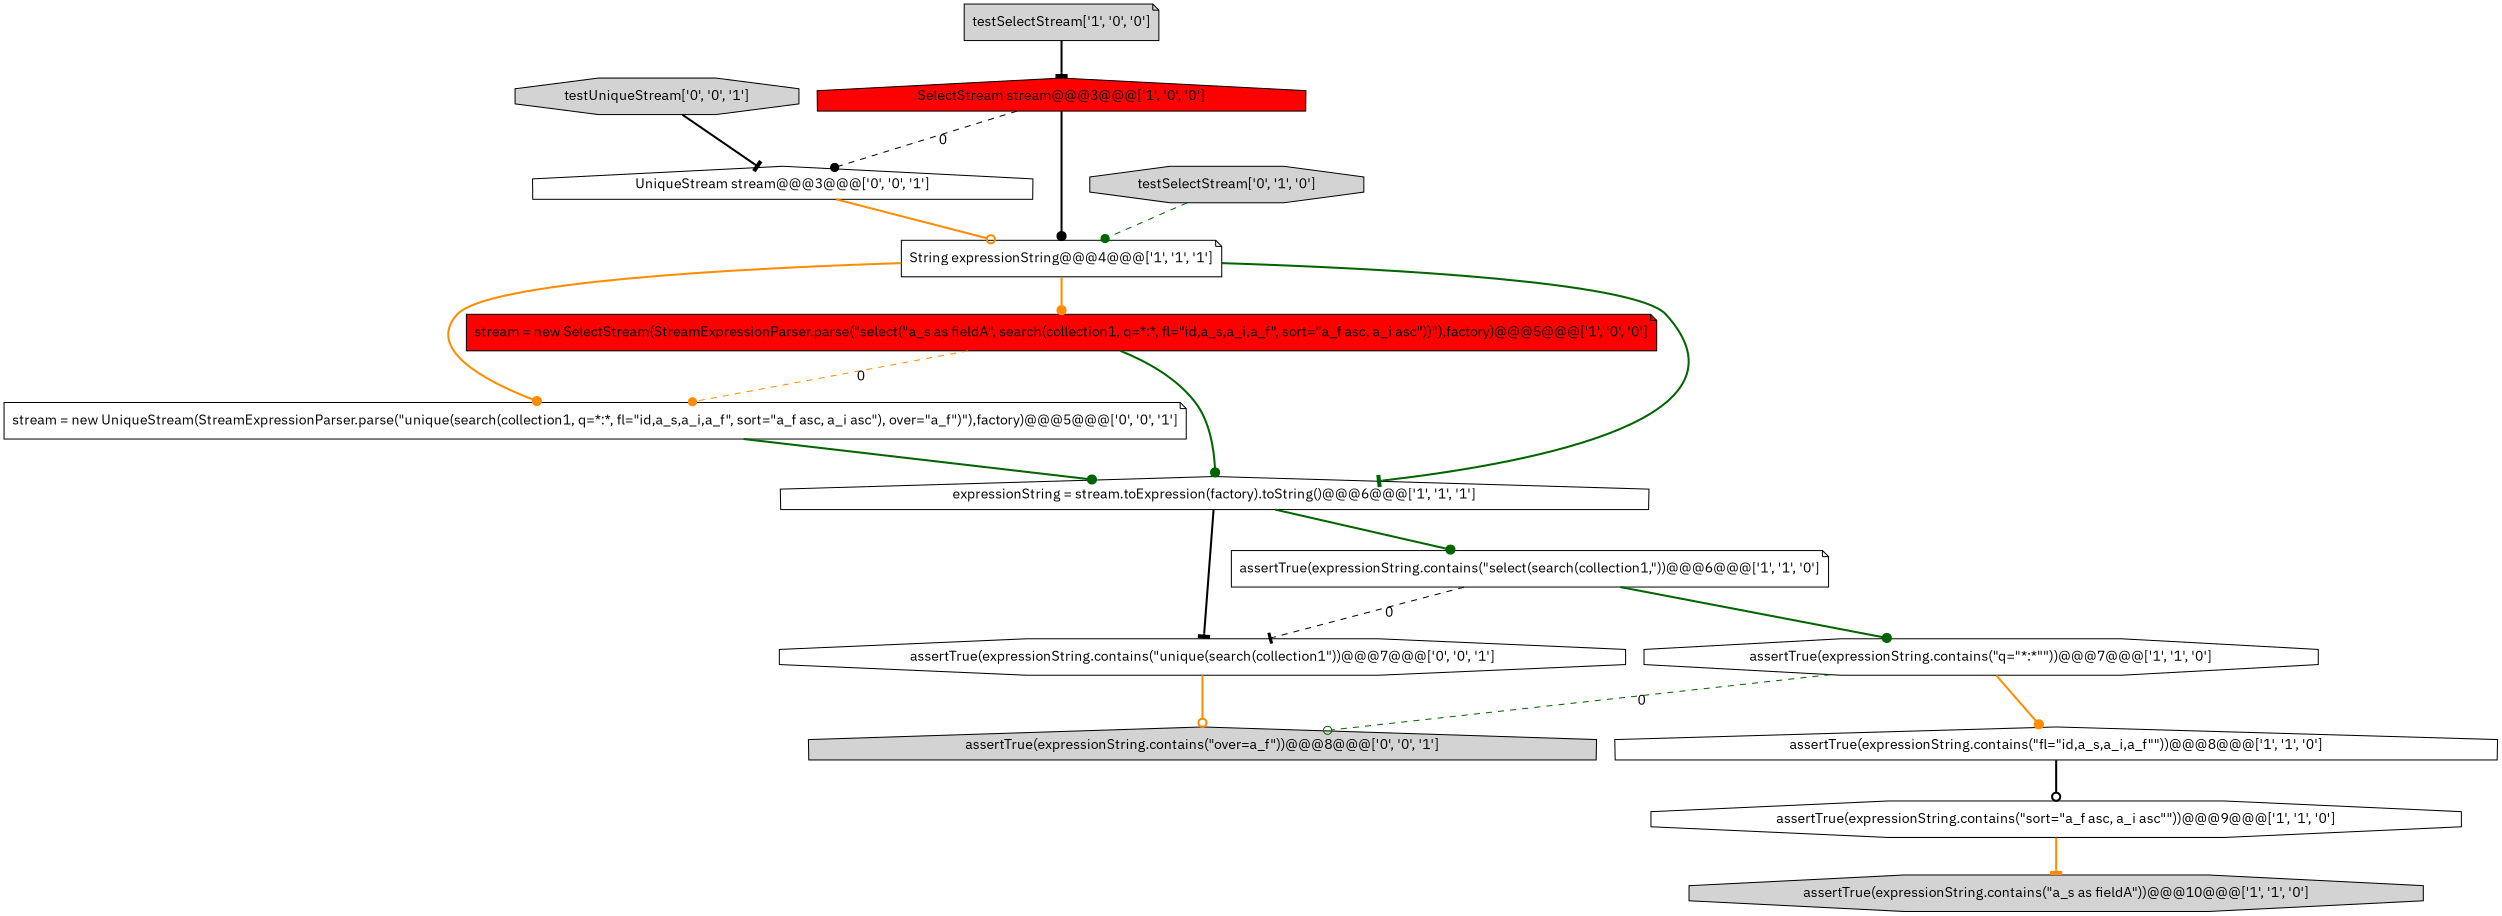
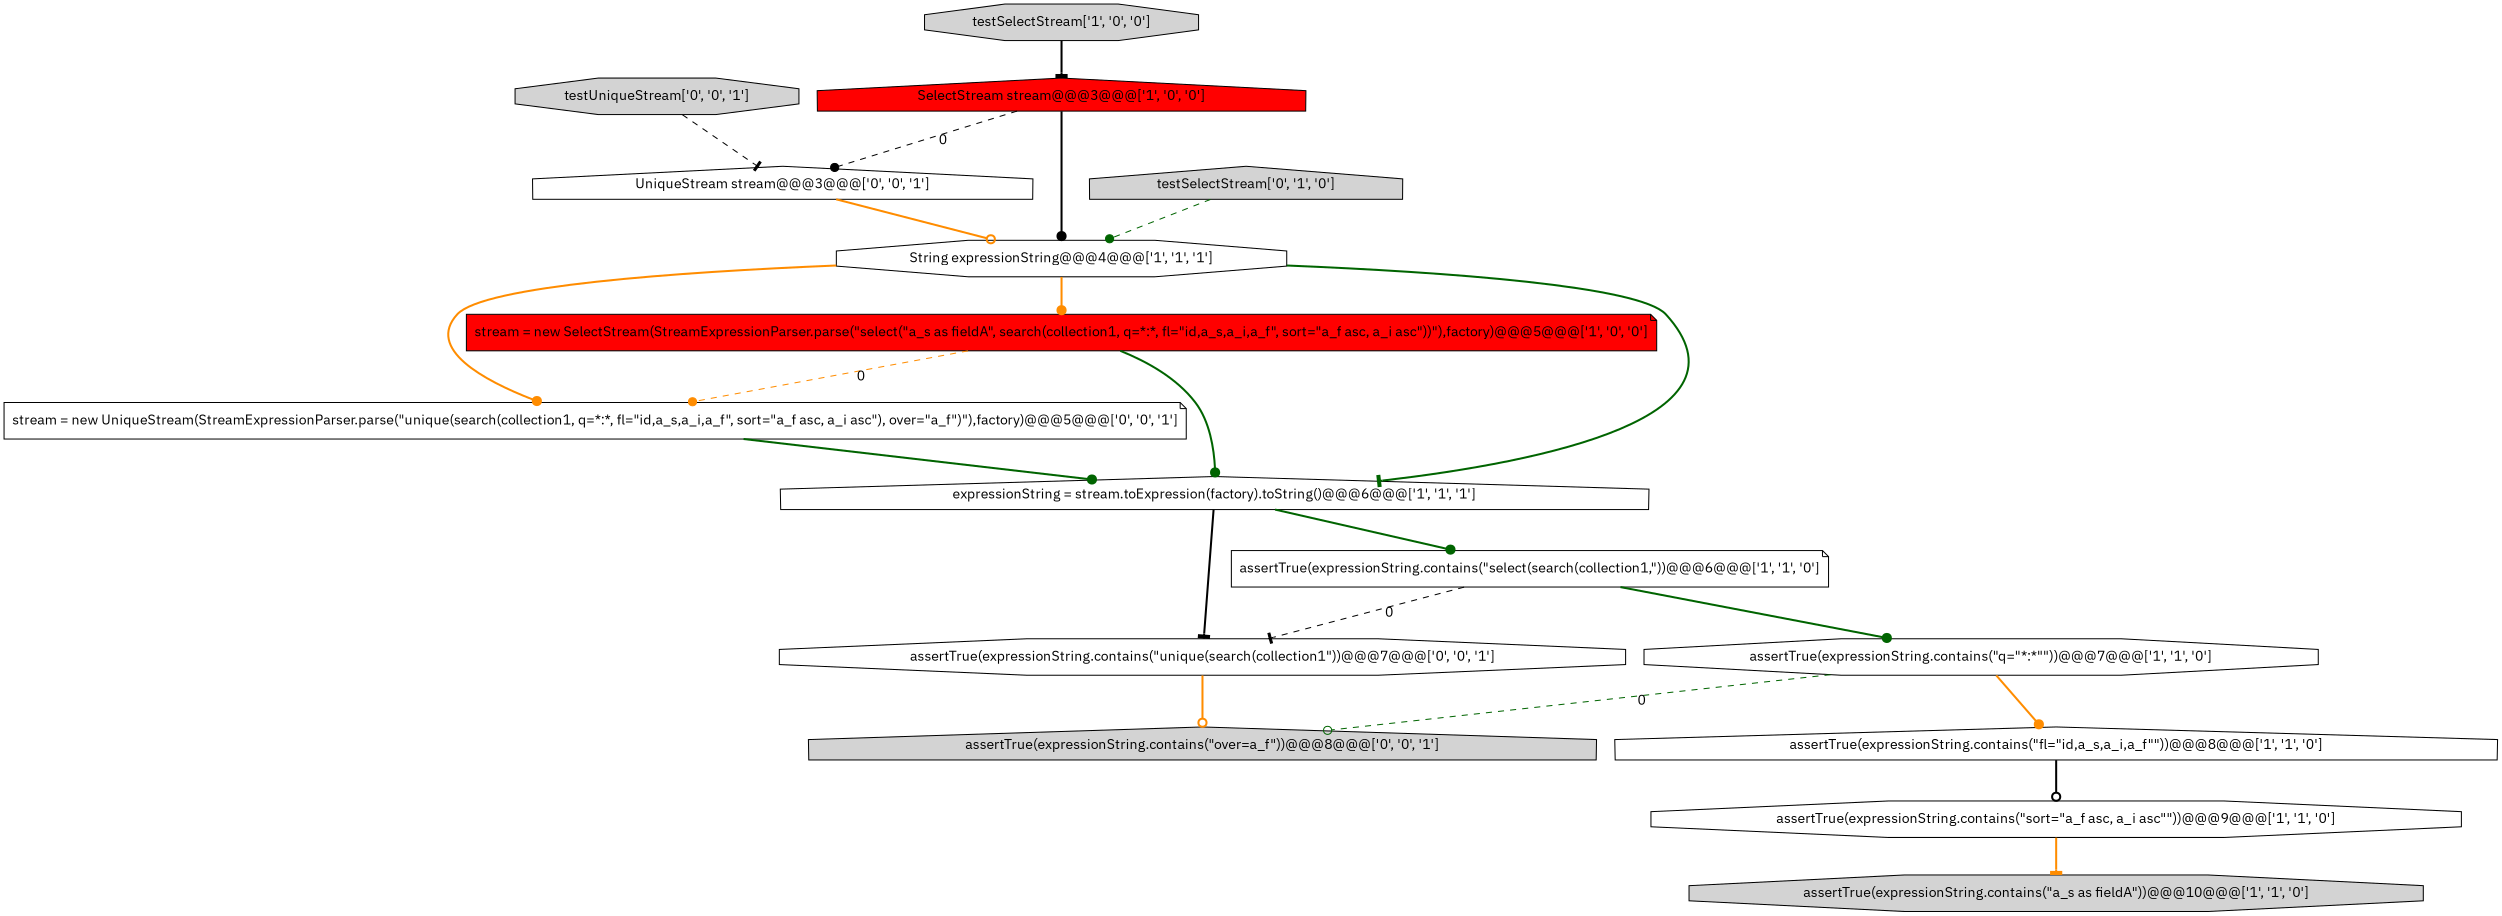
(1062, 22) -> (1062, 22)
(719, 140) -> (719, 140)
(1227, 185) -> (1246, 185)
(1062, 259) -> (1062, 259)
